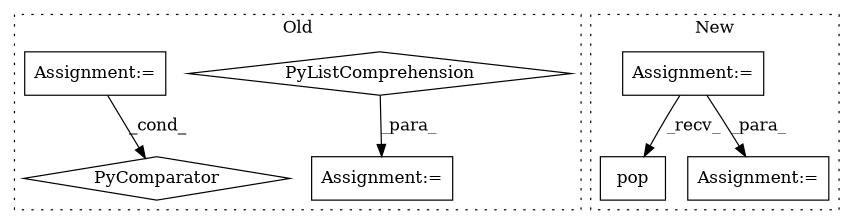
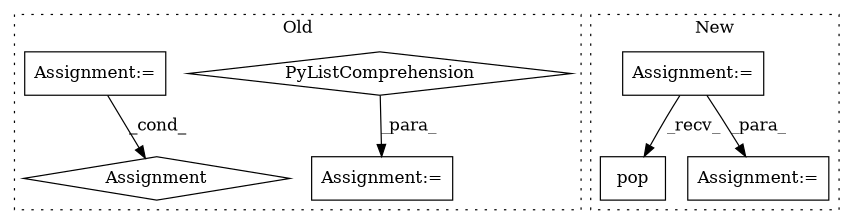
(157, 178) -> (157, 178)
